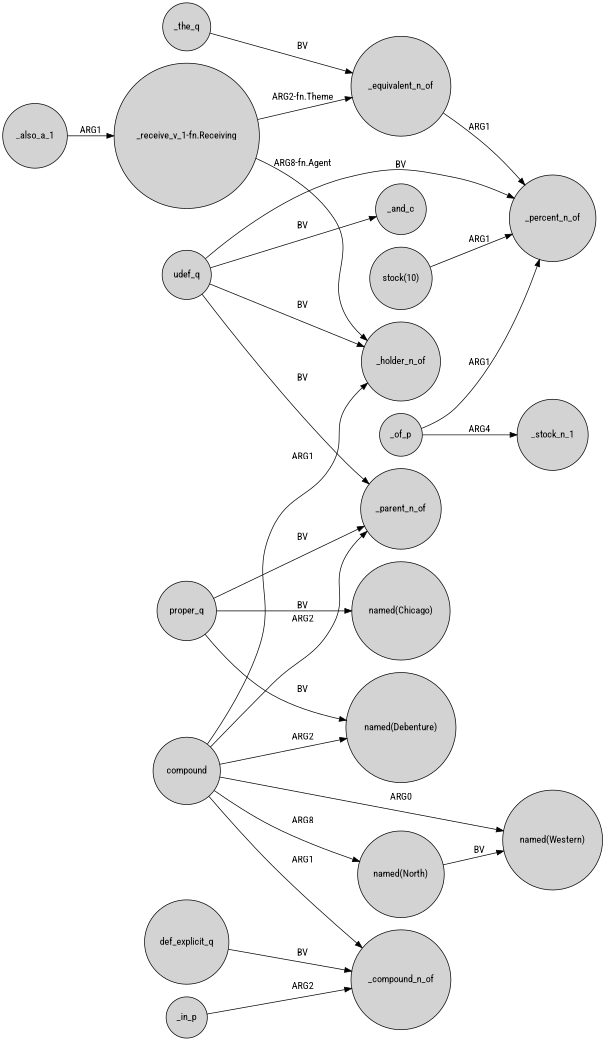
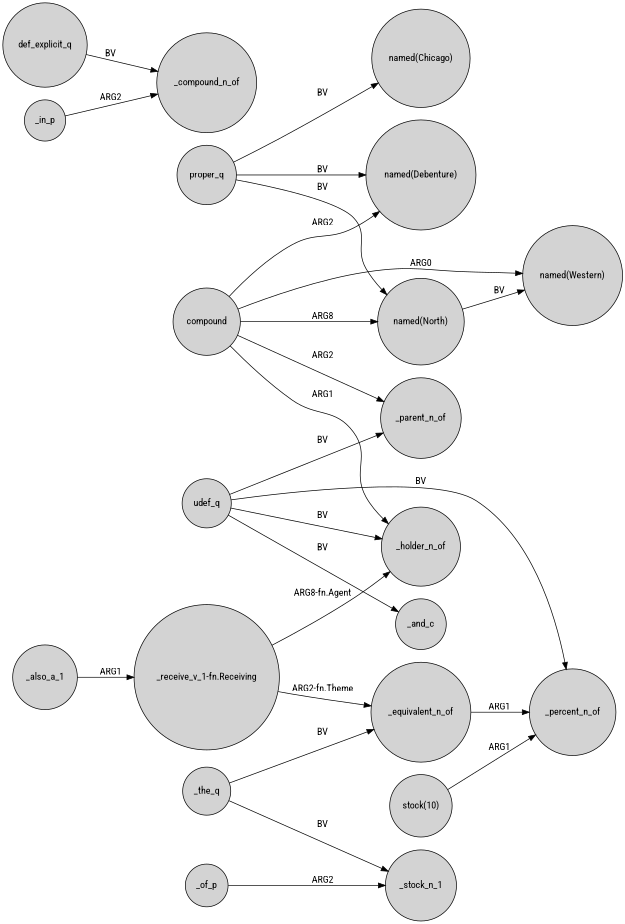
(494, 359) -> none
(479, 430) -> (323, 880)
(286, 564) -> (335, 206)
none -> (305, 835)
(280, 873) -> none
